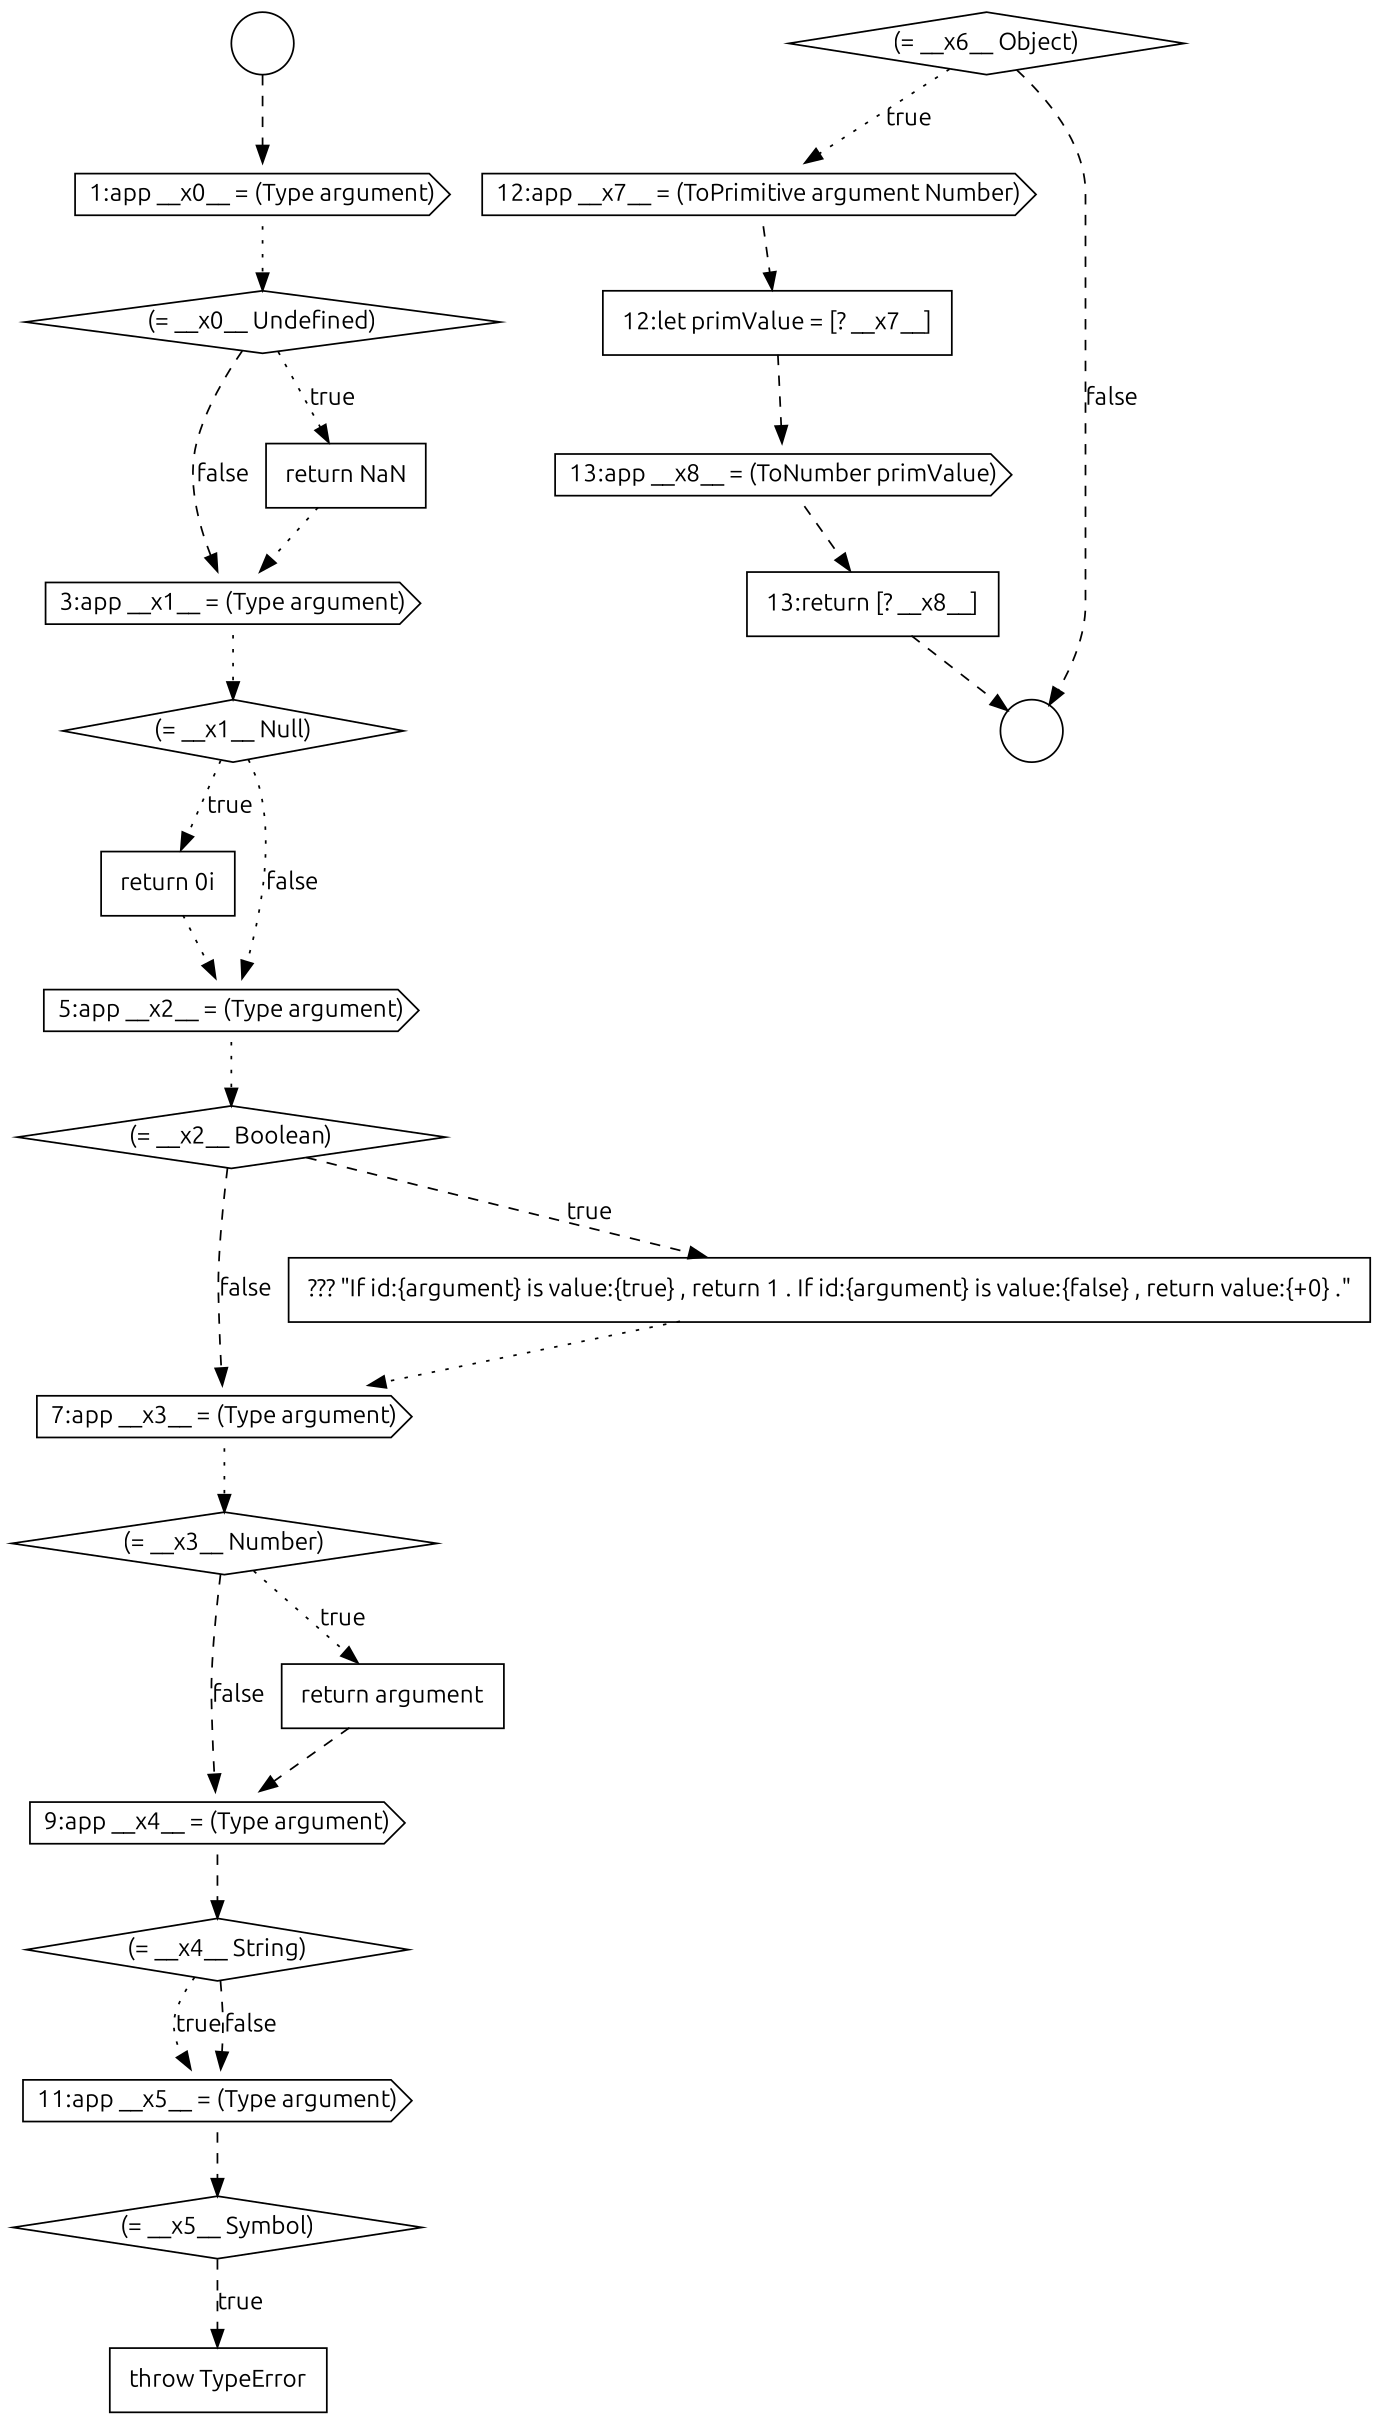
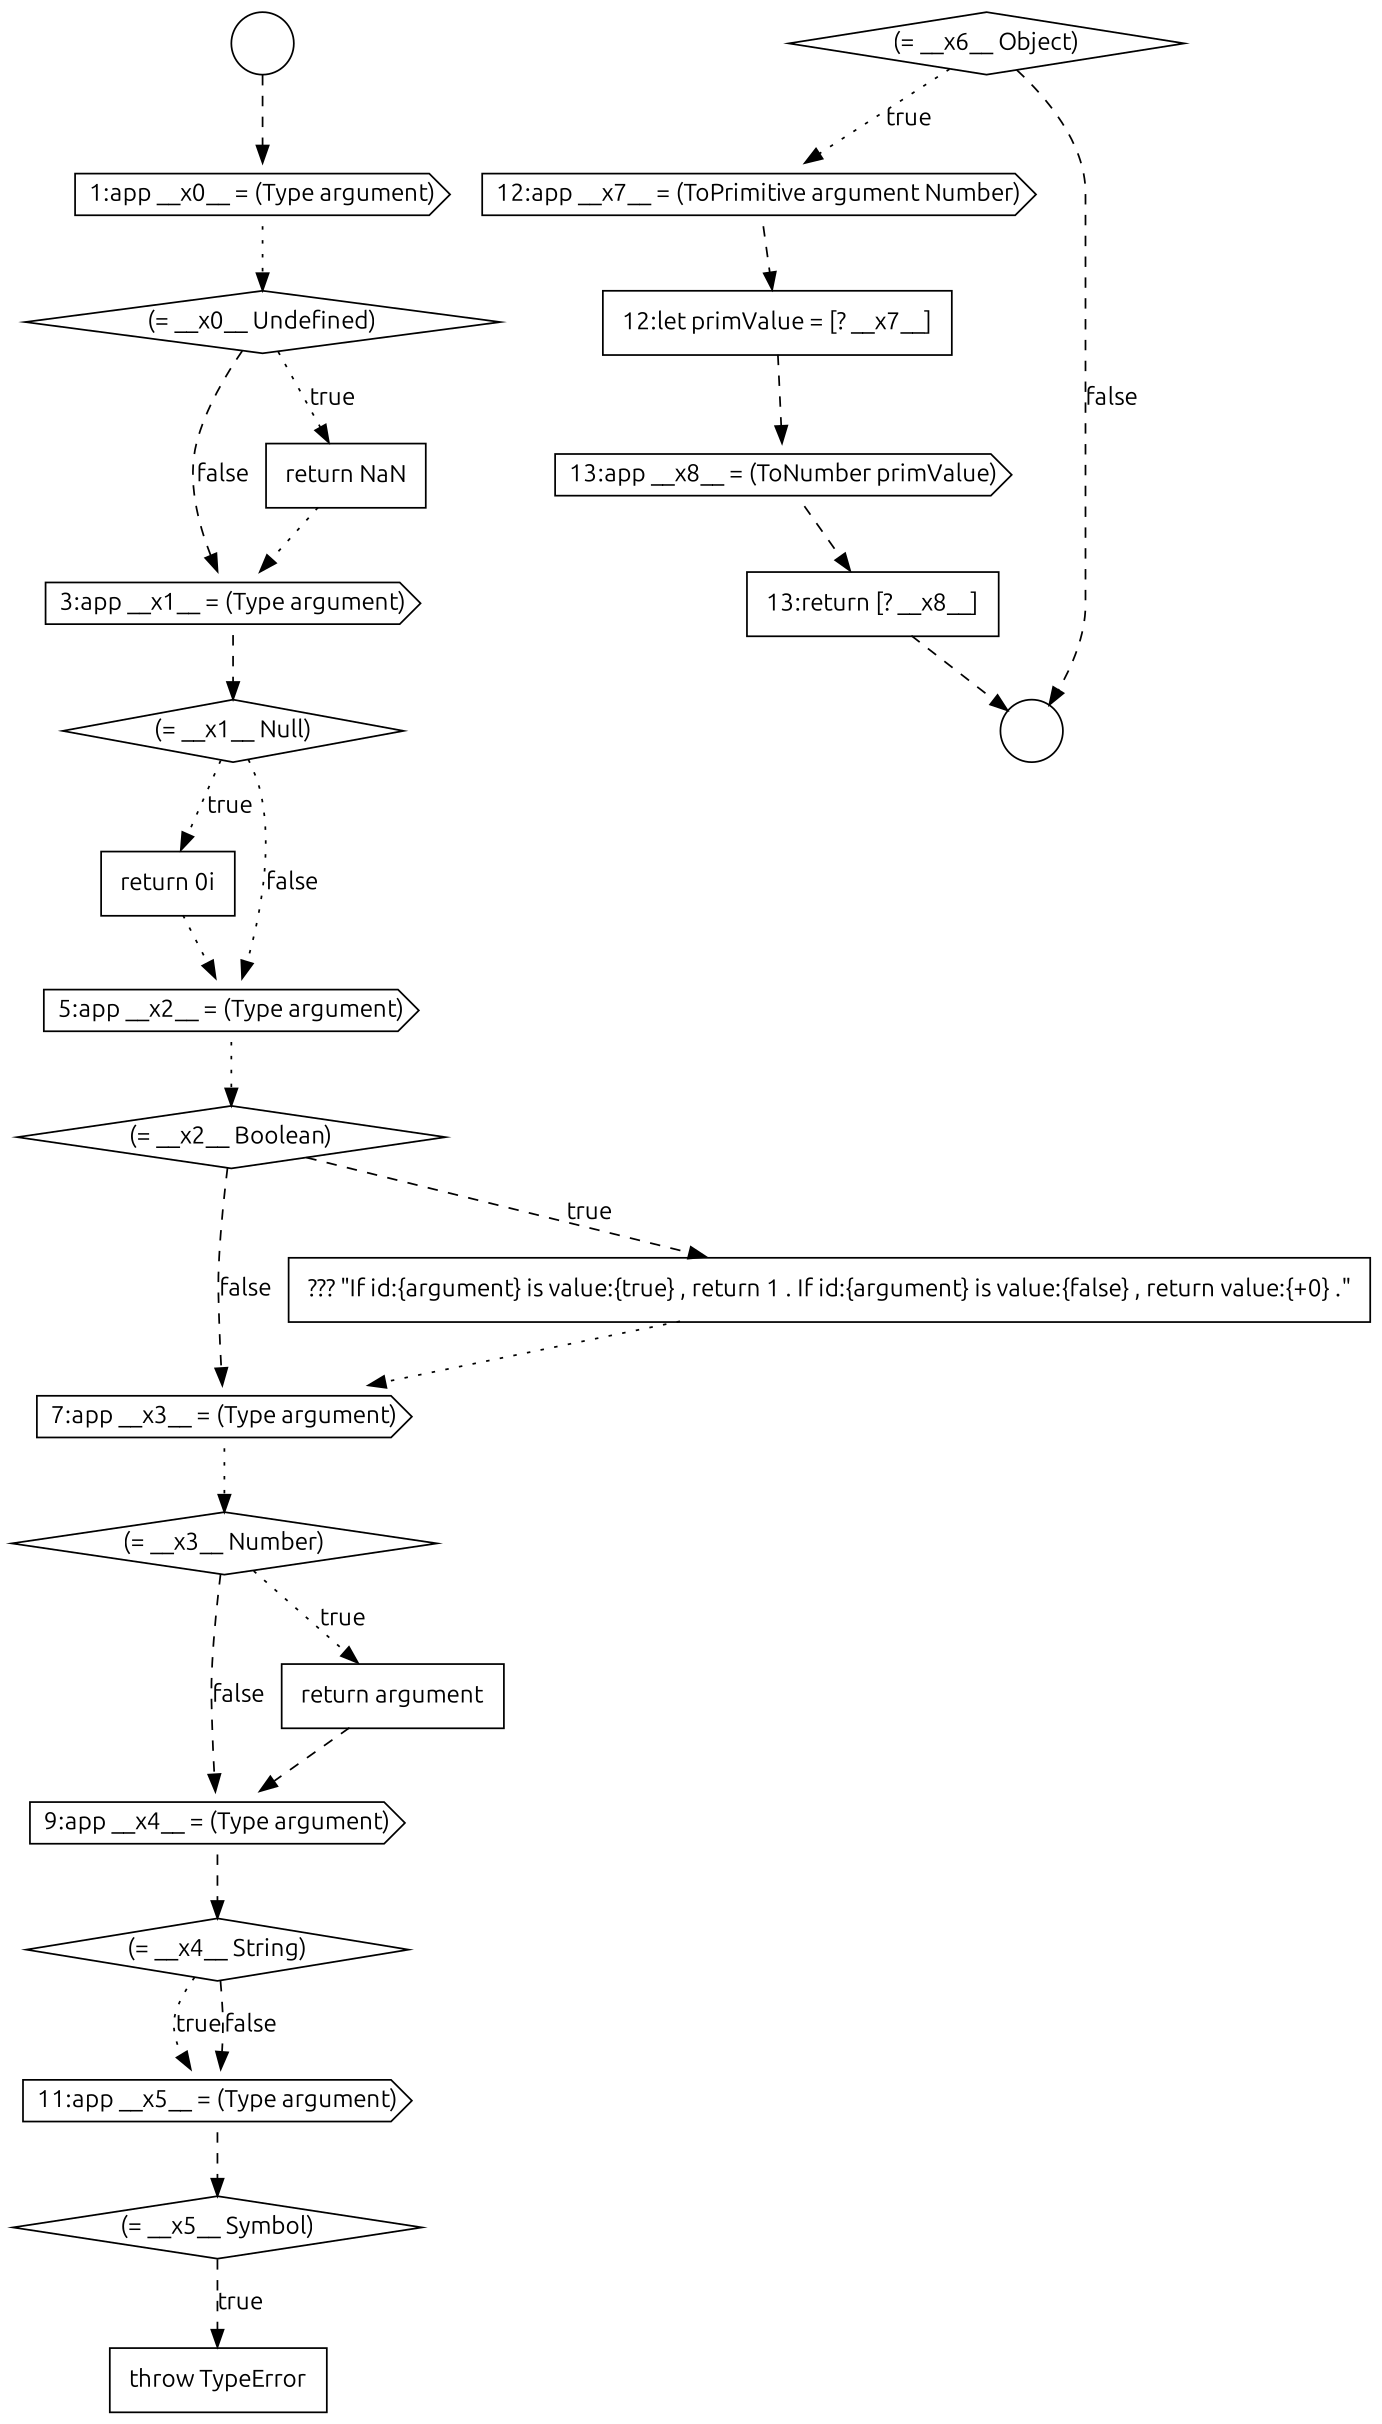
(233, 658) -> (233, 658)
